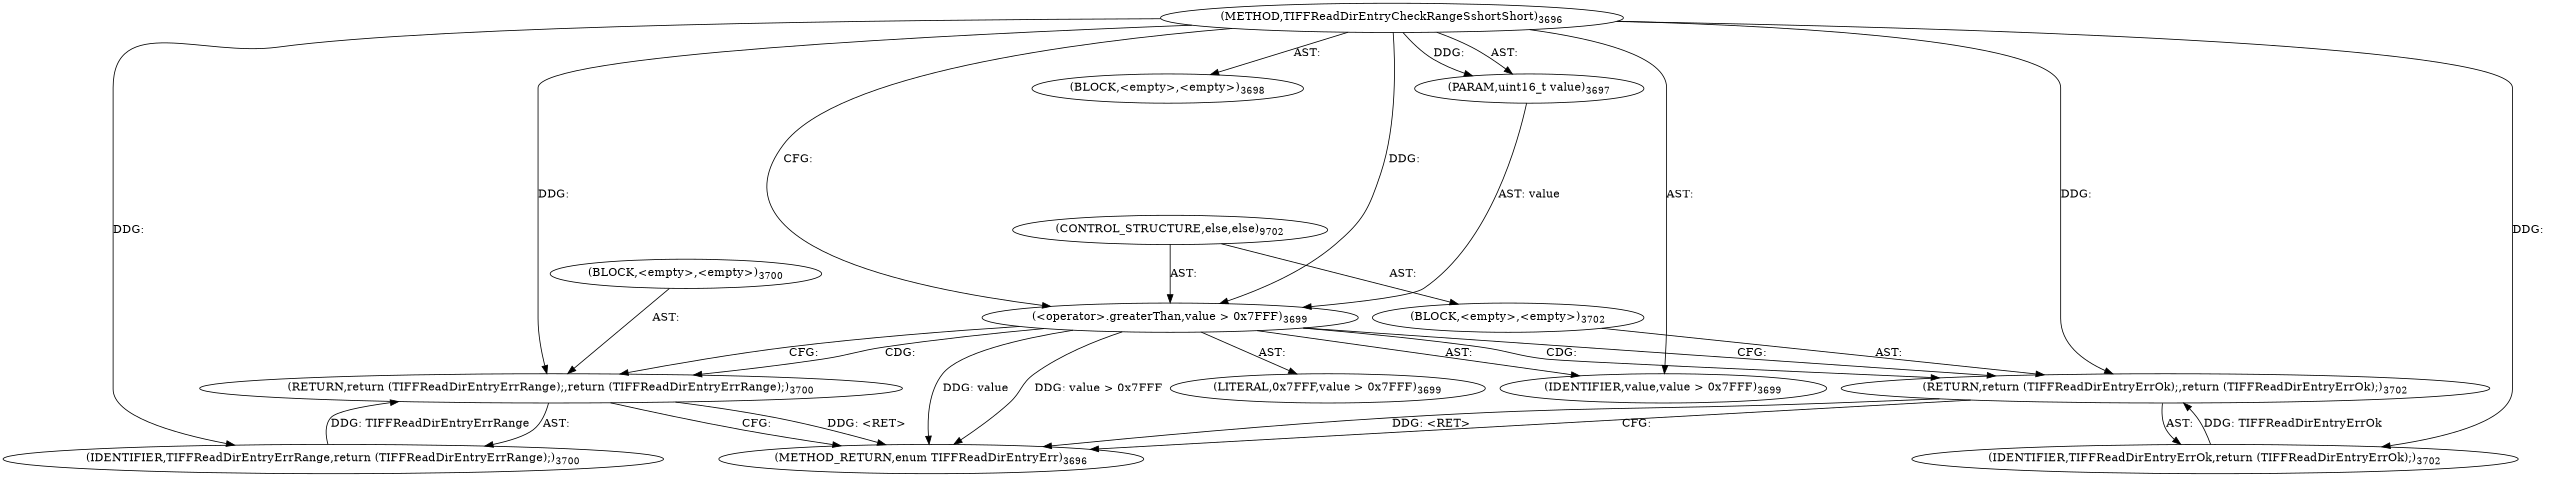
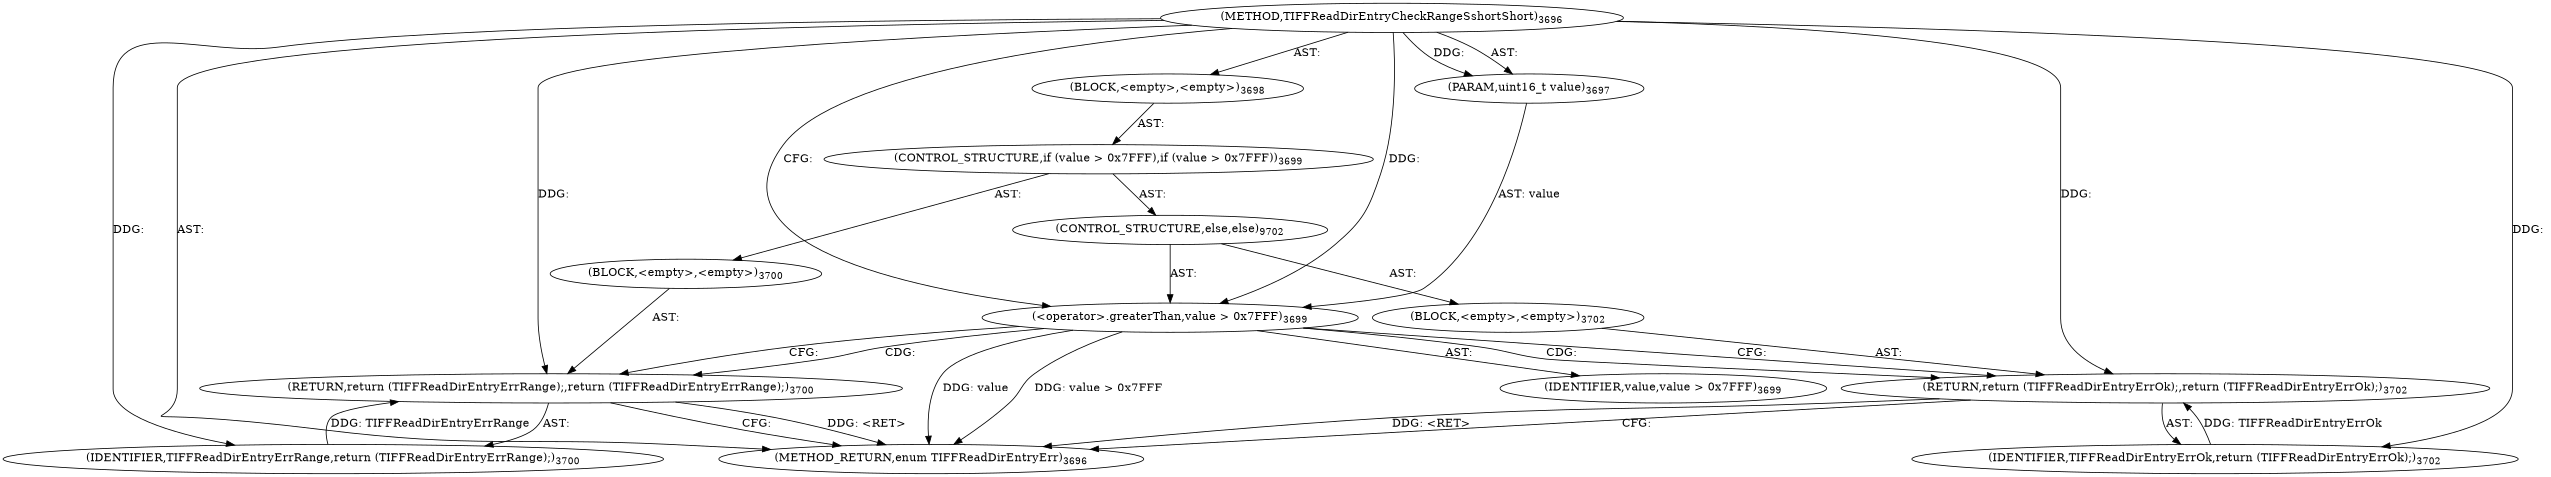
(1667, 148) -> (202, 73)
none -> (1099, 159)
(1328, 388) -> none
